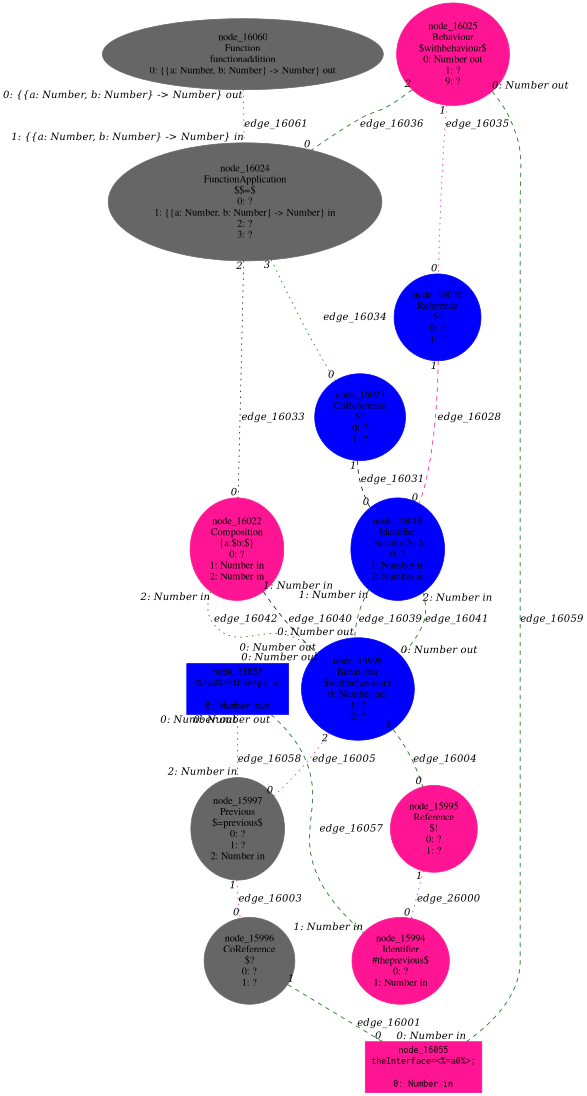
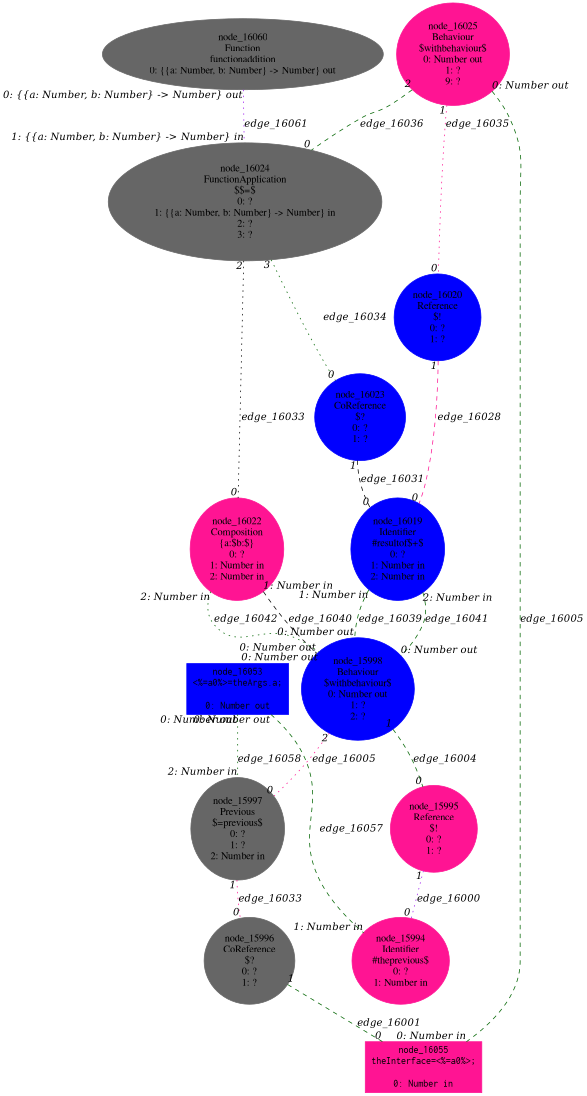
(552, 619) -> (552, 619)
(271, 899) -> (271, 899)
(449, 899) -> (449, 899)
